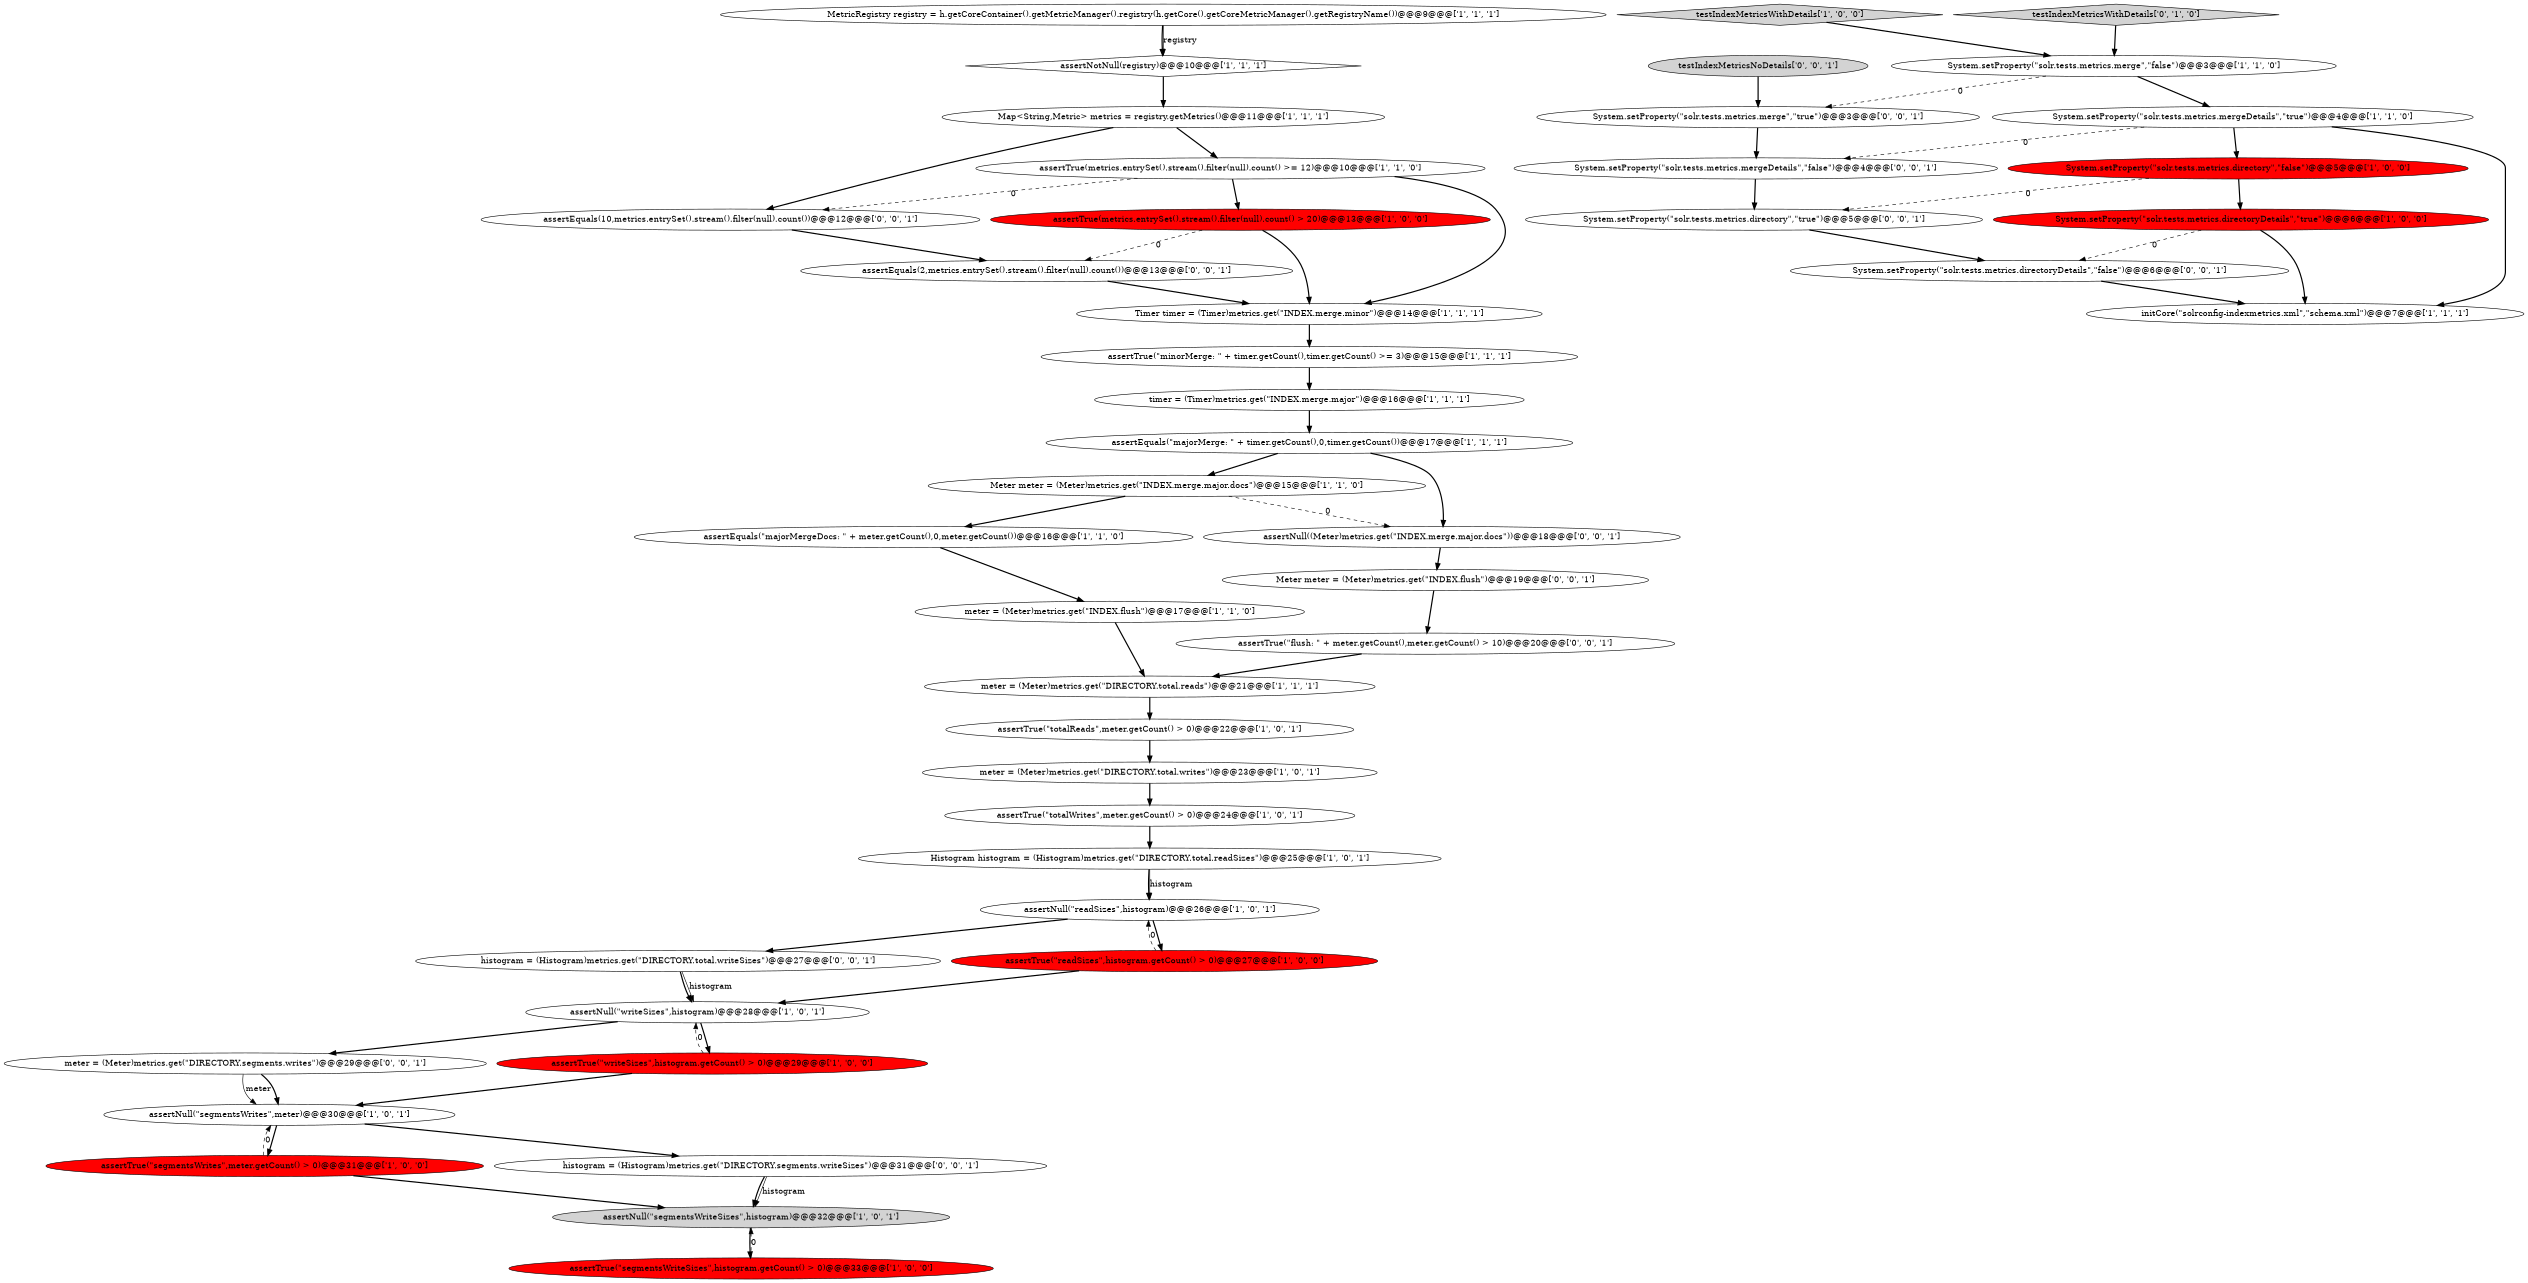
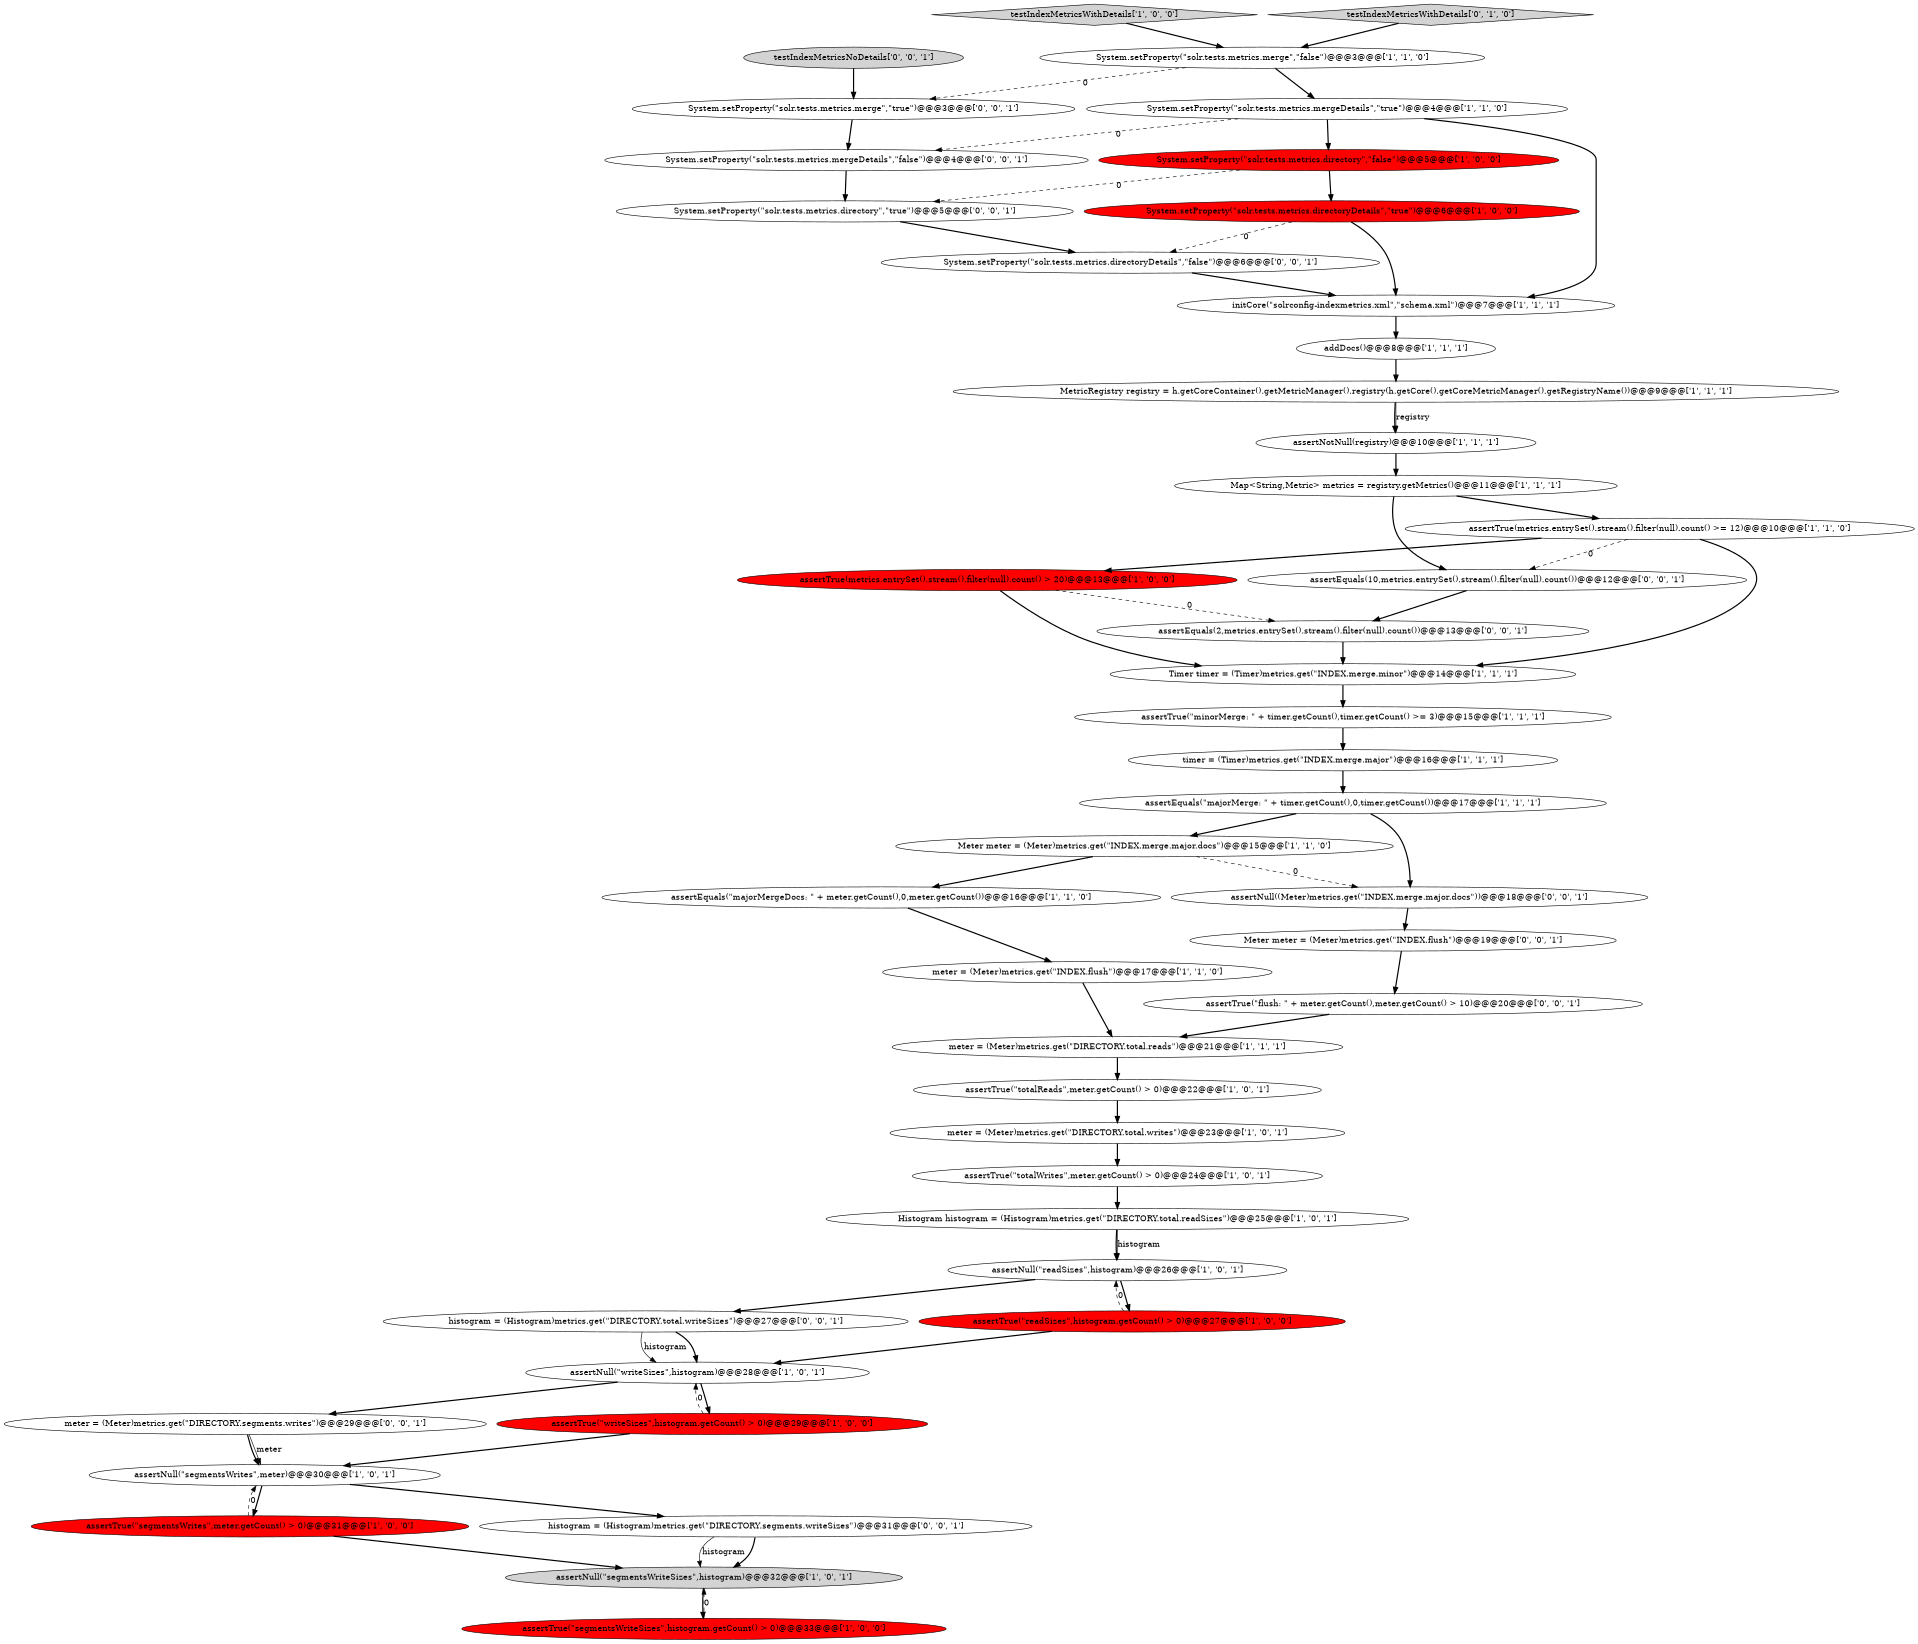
(1163, 66) -> (1396, 443)
none -> (1396, 349)
